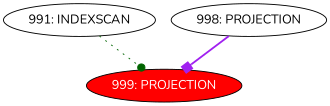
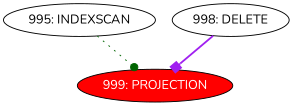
(79, 20) -> (79, 20)
(249, 20) -> (231, 20)
